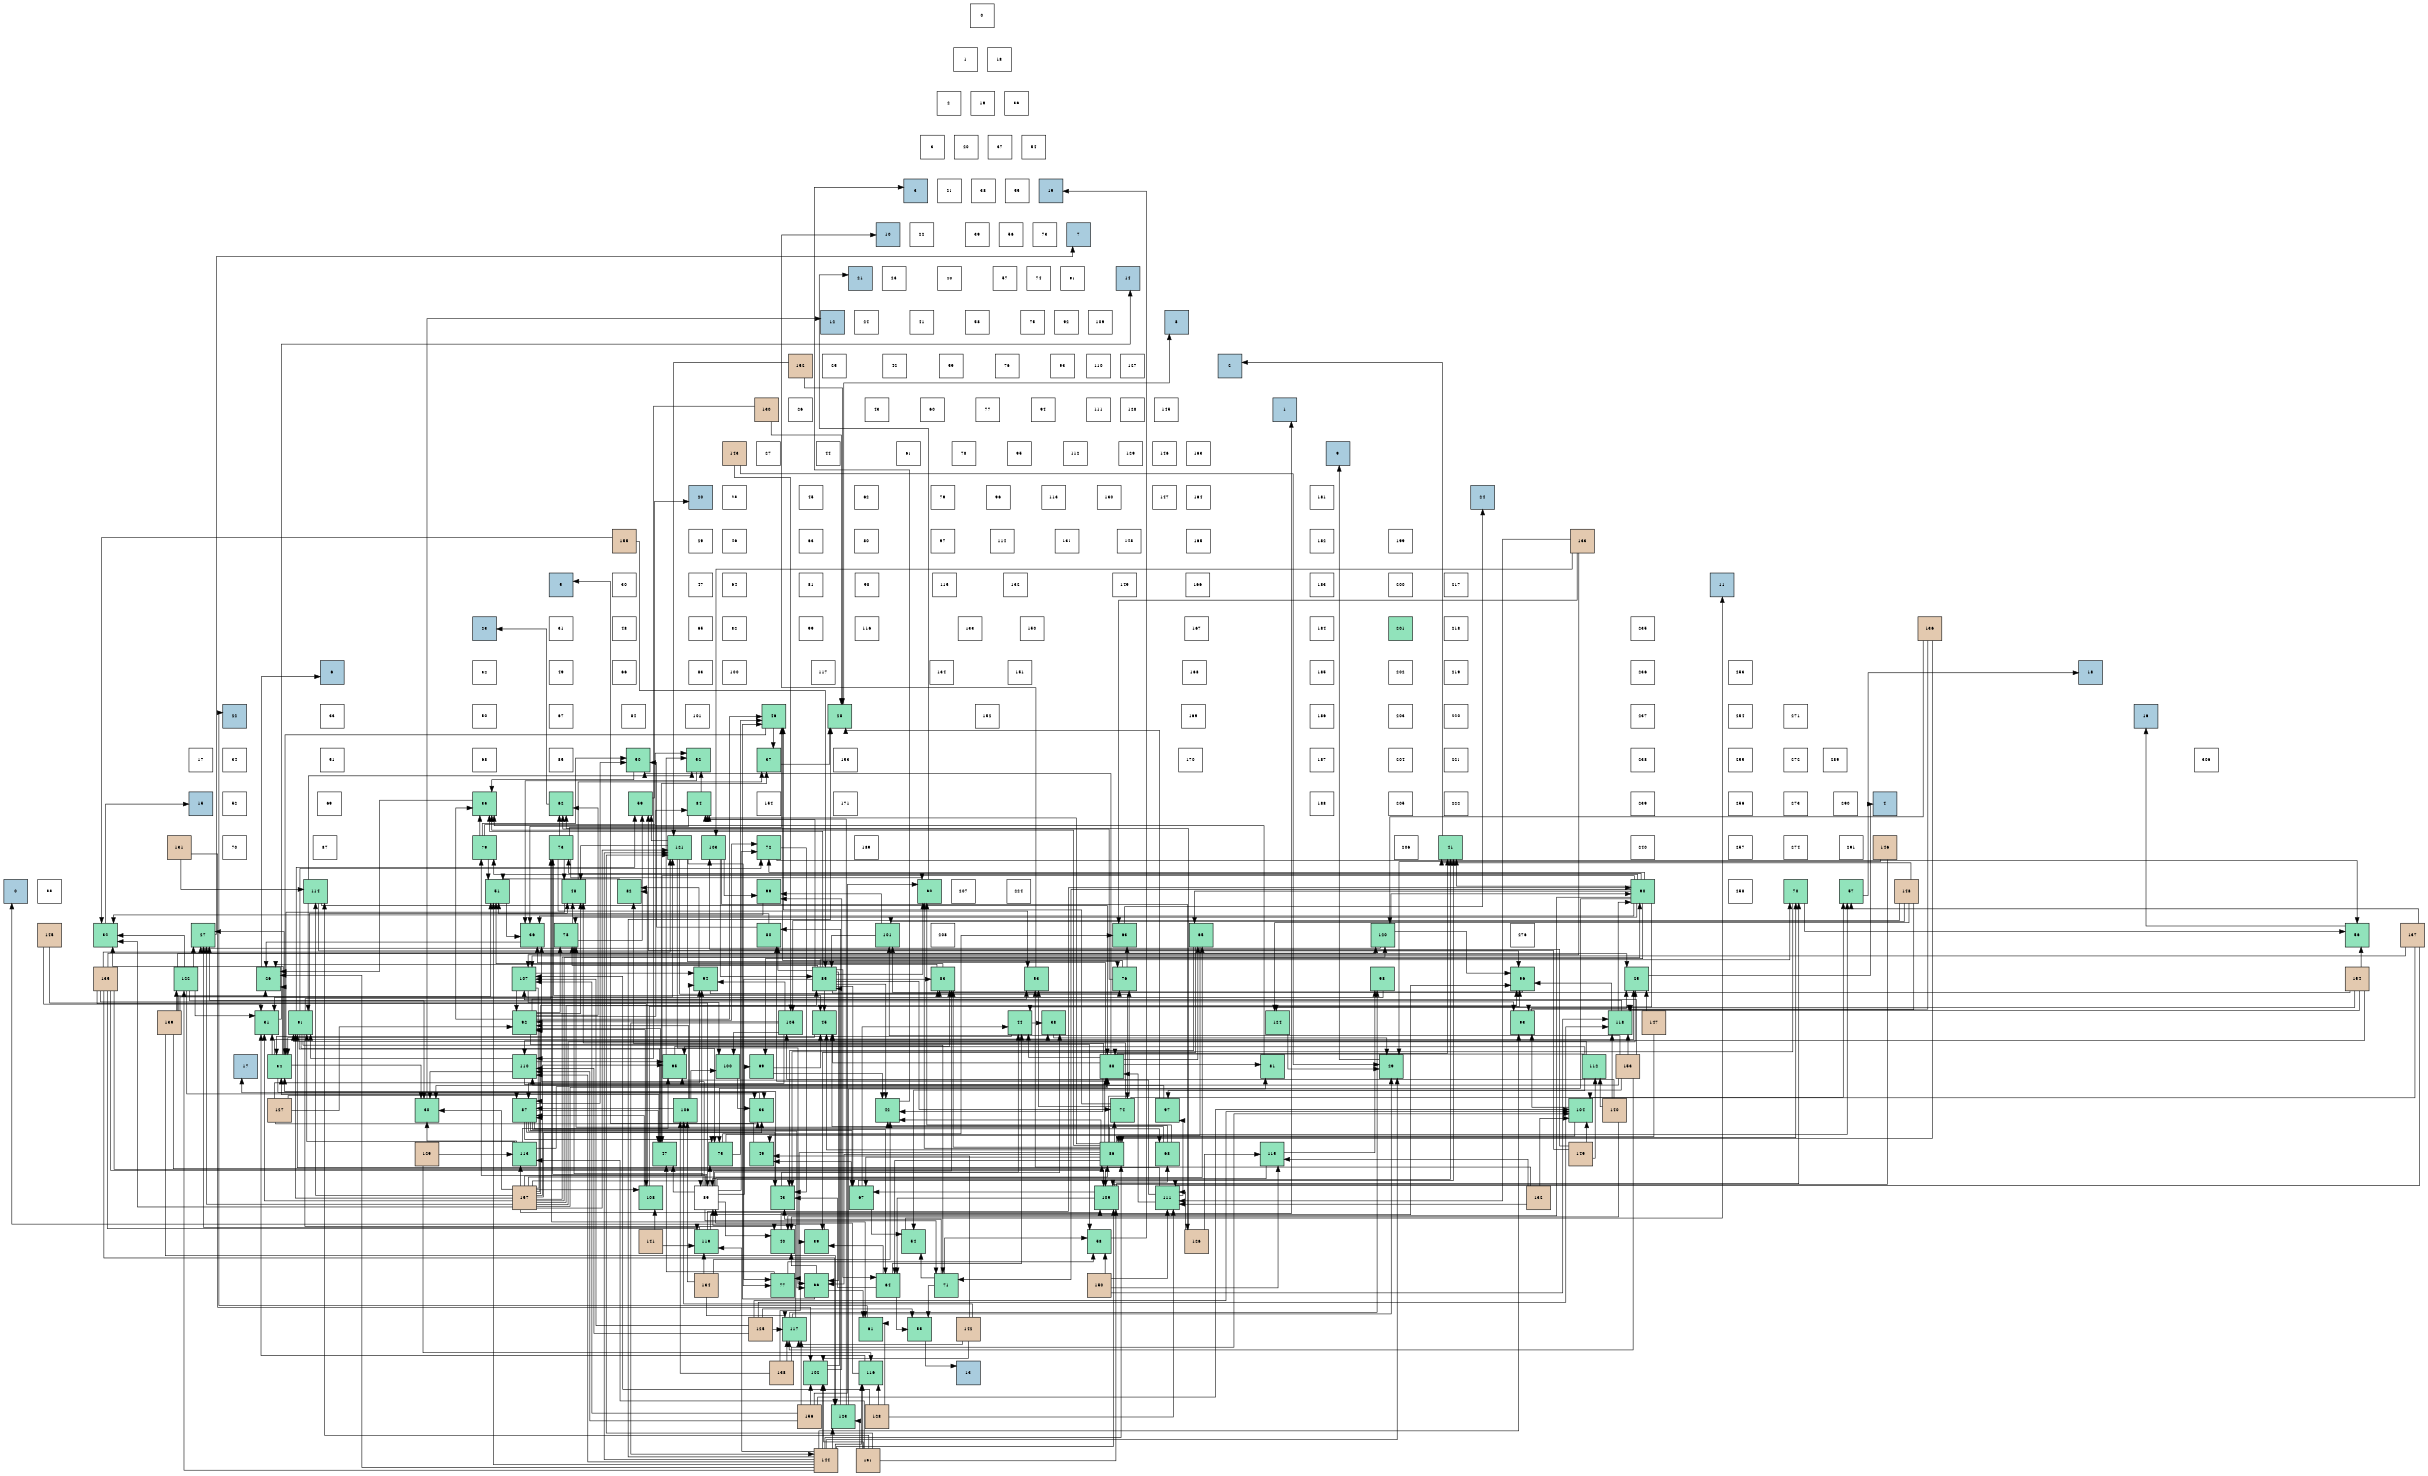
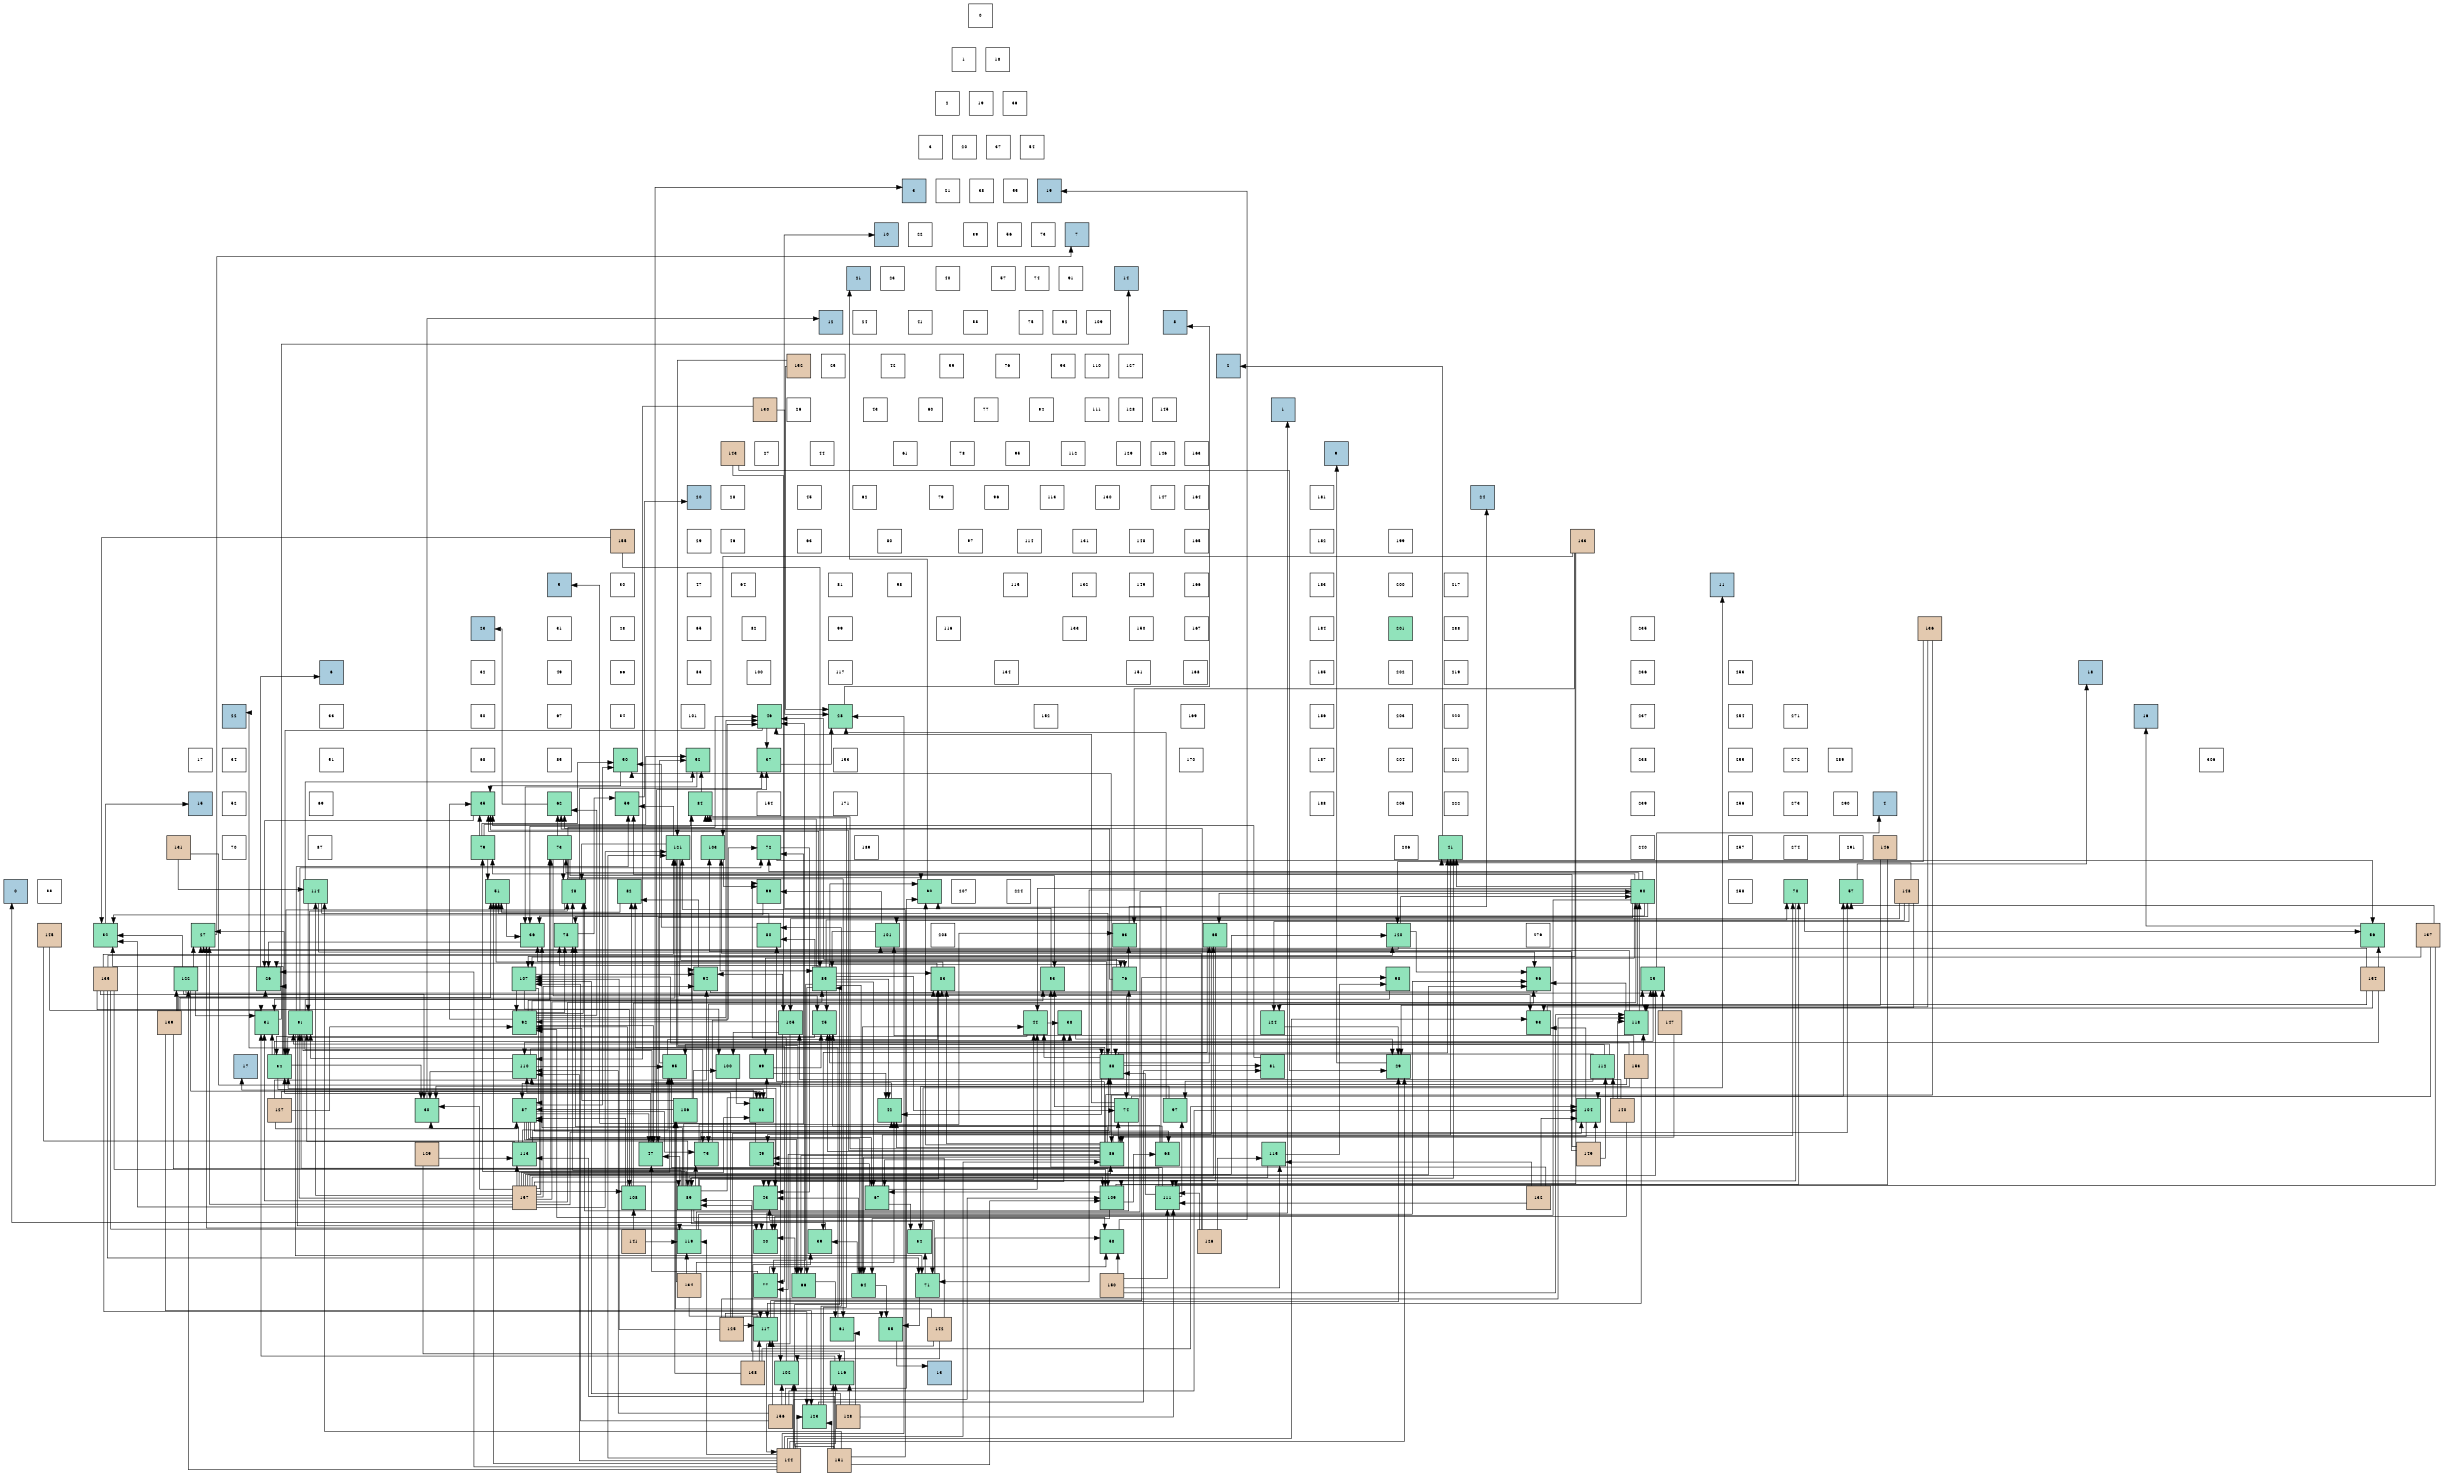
(1456, 629) -> (1456, 629)
(1092, 904) -> (1056, 953)
(519, 1169) -> (276, 1258)
(706, 1198) -> (689, 1198)
